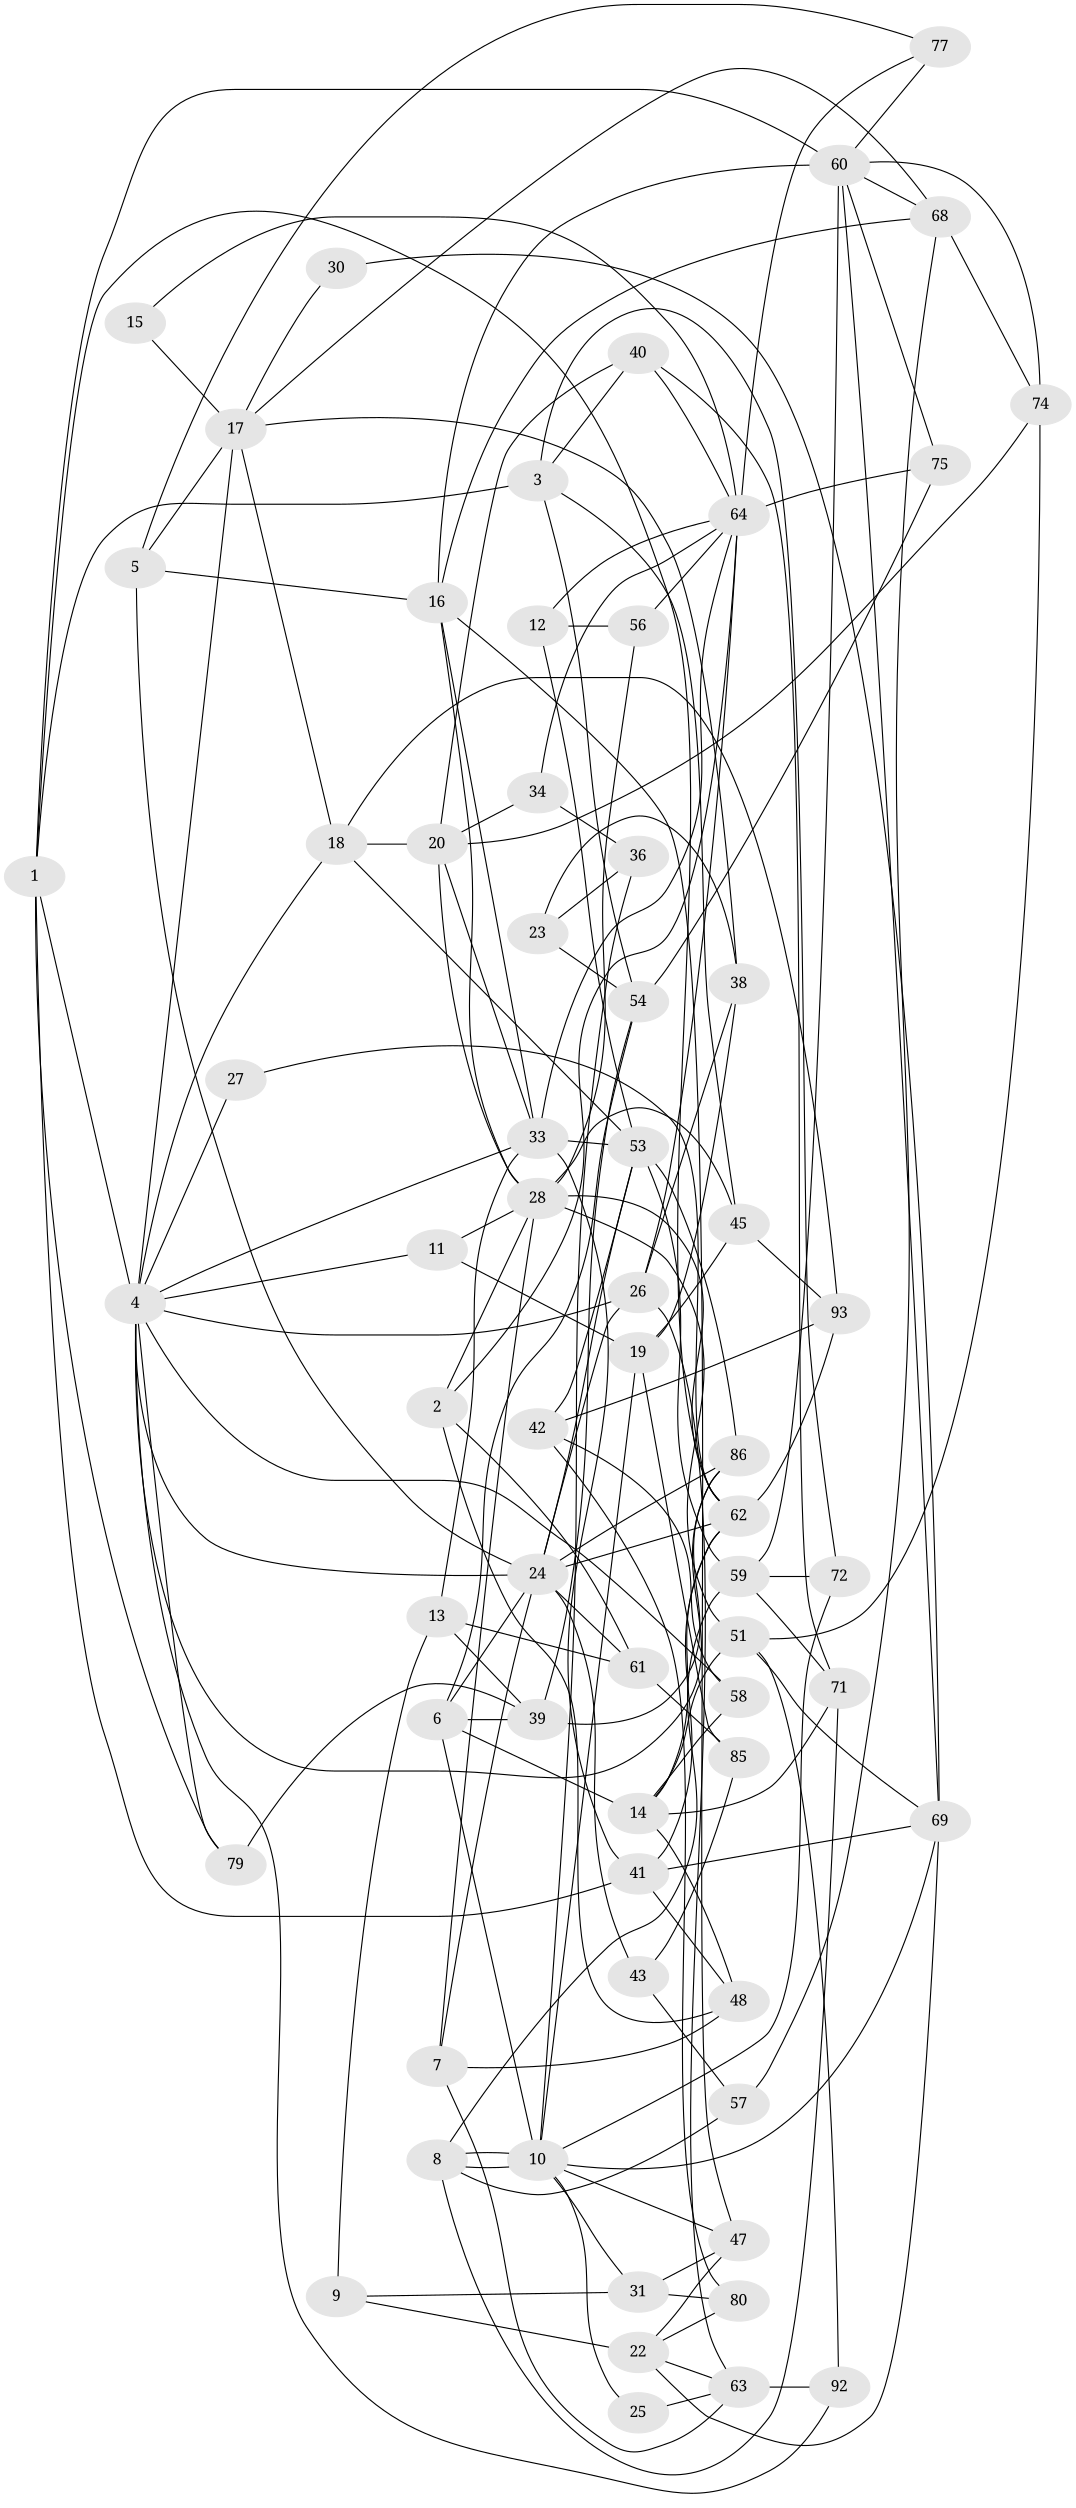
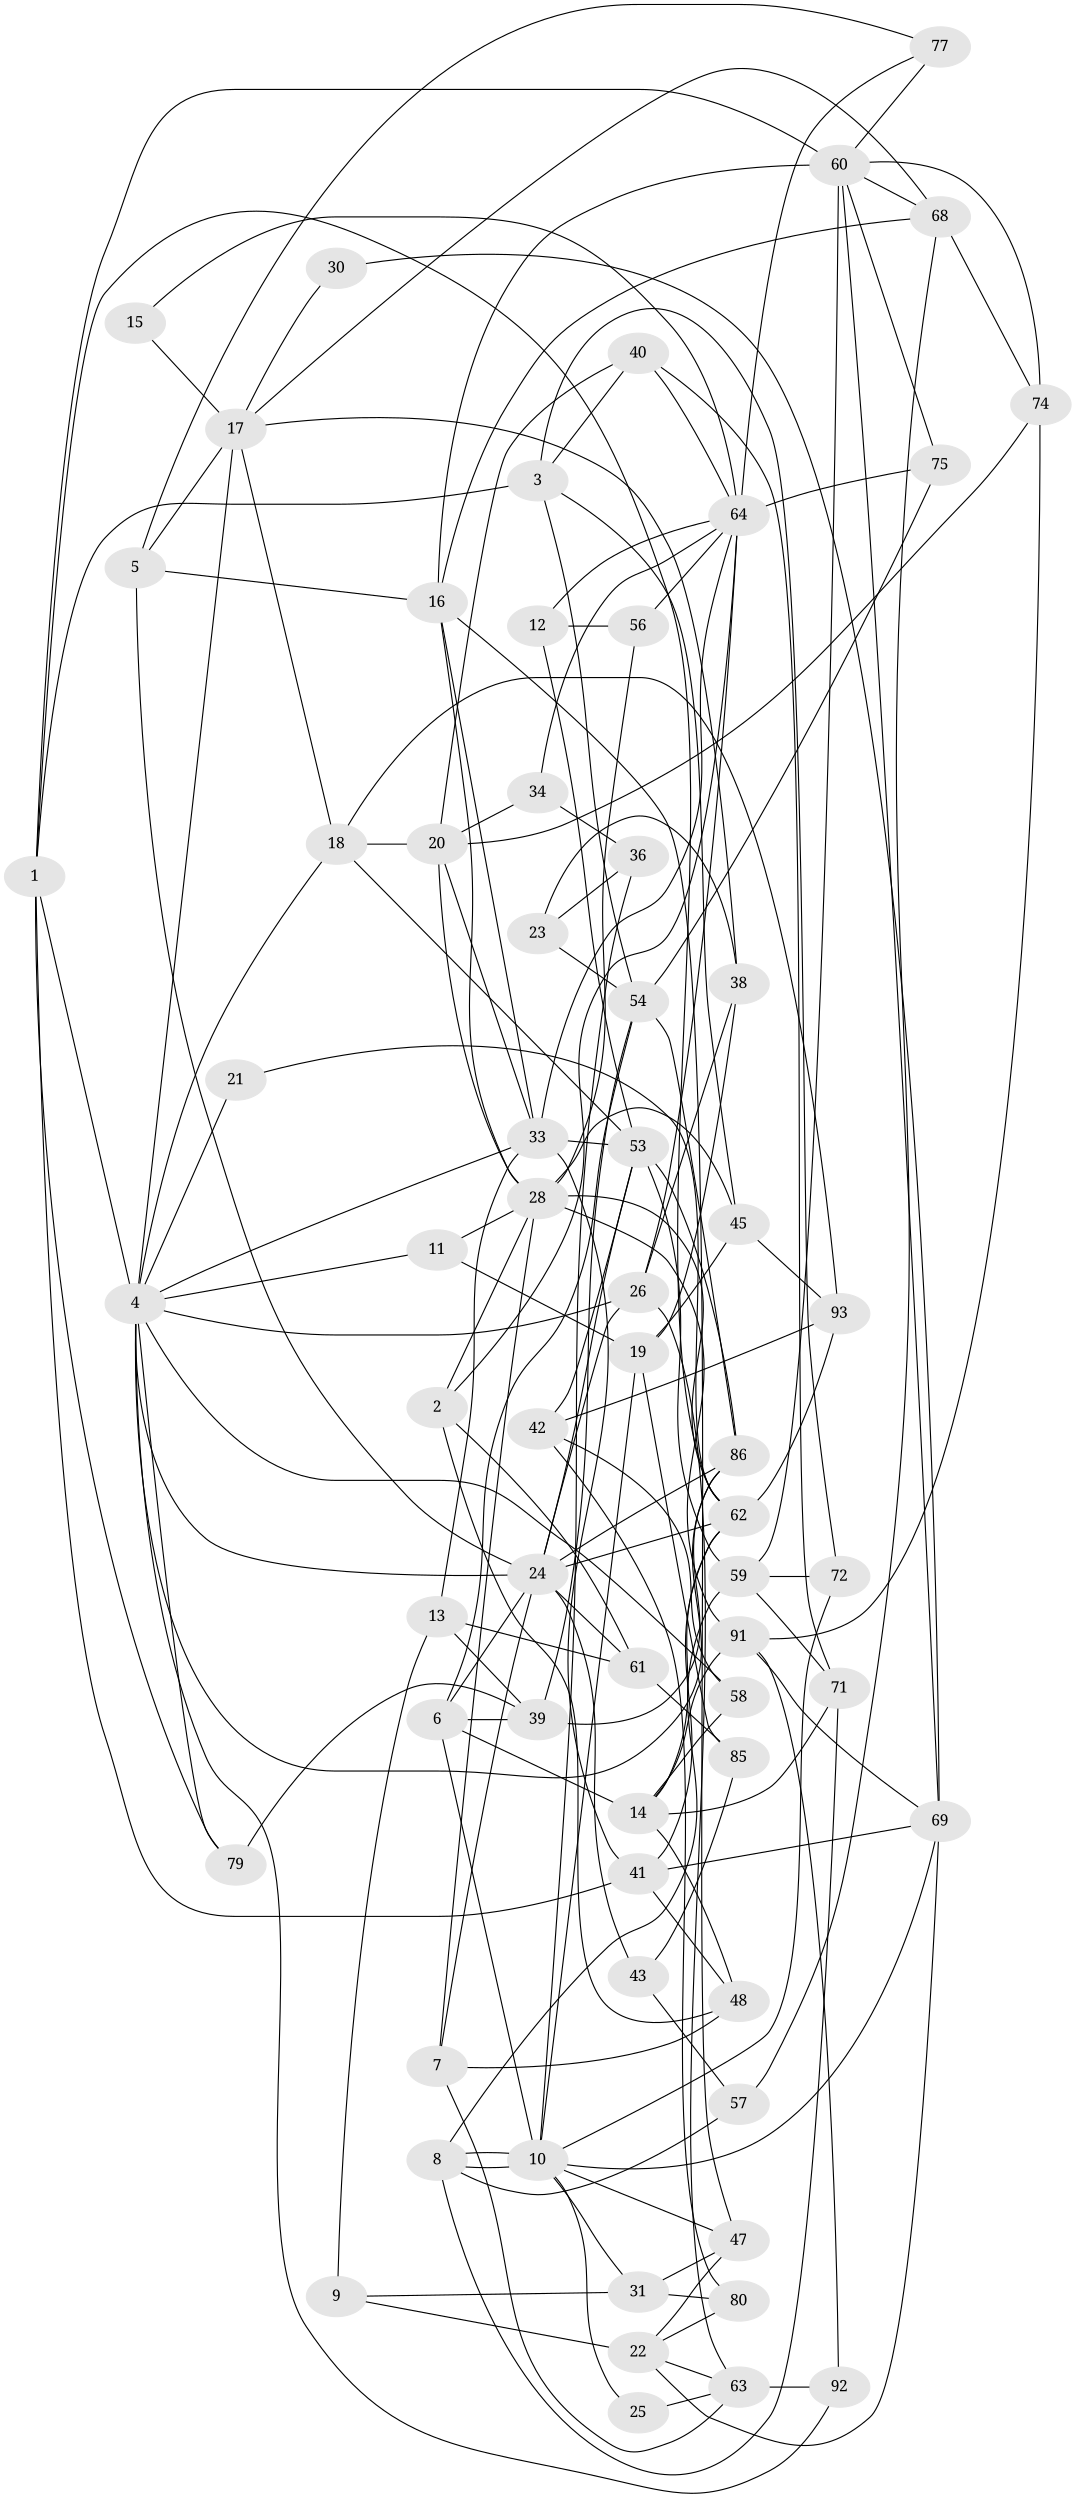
(236, 1080) -> (236, 1080)
none -> (702, 1225)
(739, 1637) -> (739, 1637)
